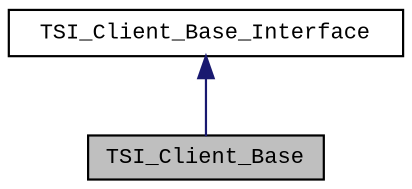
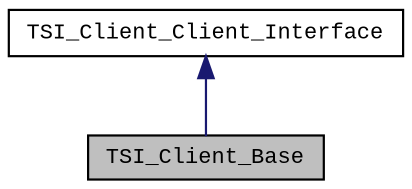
(206, 33) -> (206, 33)
